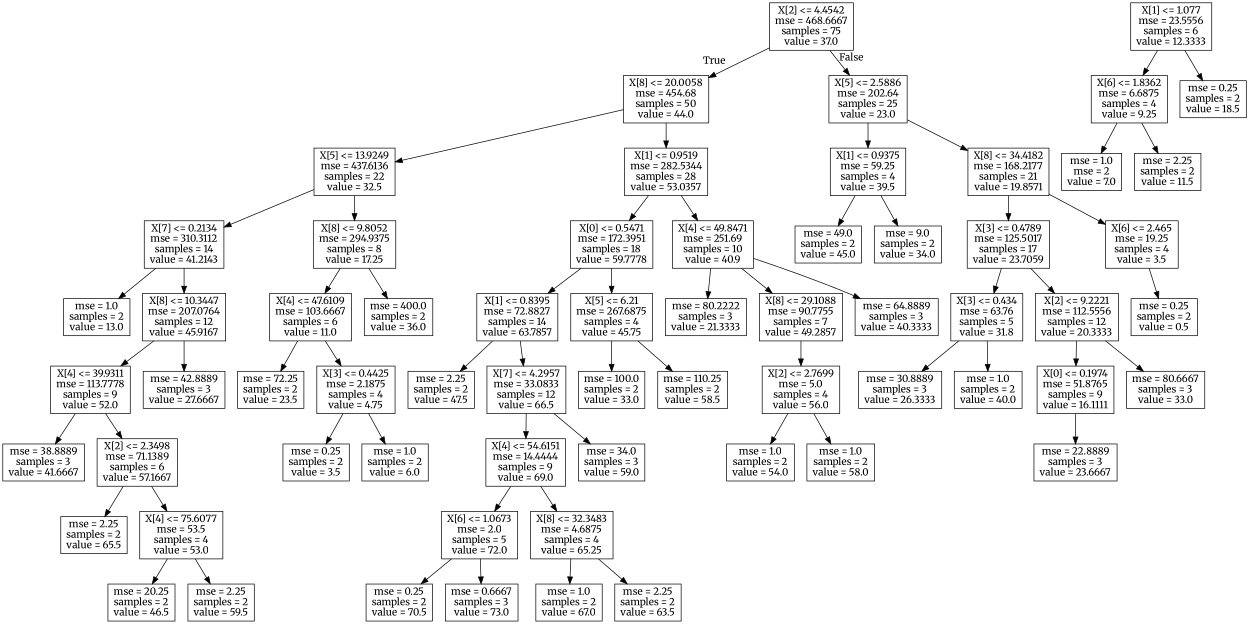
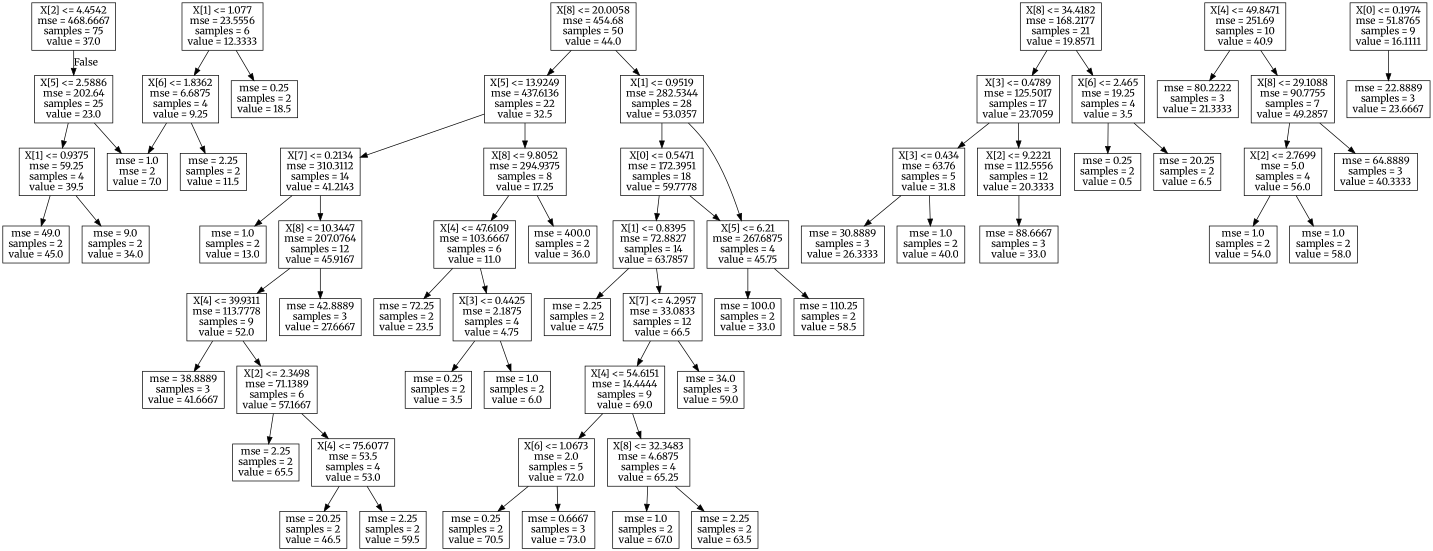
(742, 61) -> none
(934, 134) -> (105, 136)
none -> (1187, 172)
(688, 205) -> (719, 165)
(804, 276) -> (1335, 136)
(1076, 350) -> none
(1166, 390) -> (1019, 245)
